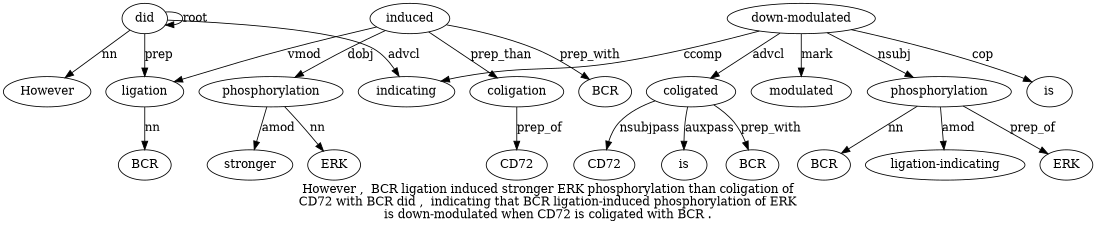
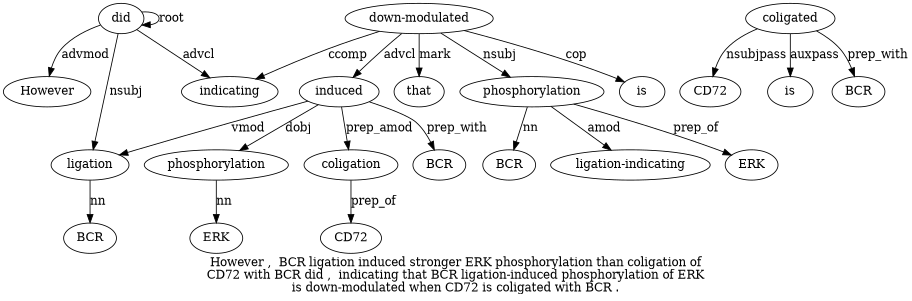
(749, 53) -> (380, 52)
(110, 55) -> (85, 55)
(159, 55) -> (126, 92)
(501, 55) -> (379, 128)
(801, 92) -> (419, 92)
(250, 165) -> none
